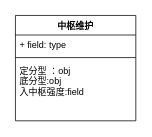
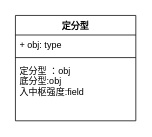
(75, 26) -> (75, 26)
(46, 45) -> (44, 45)
